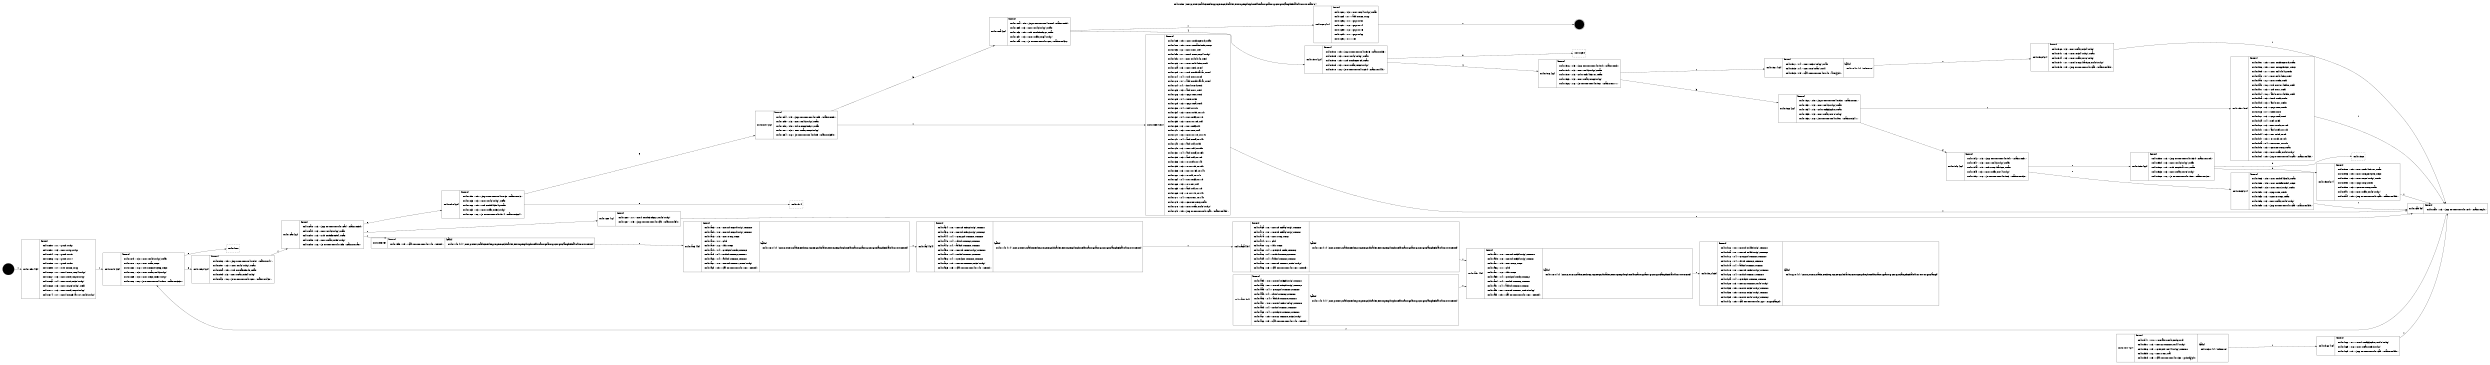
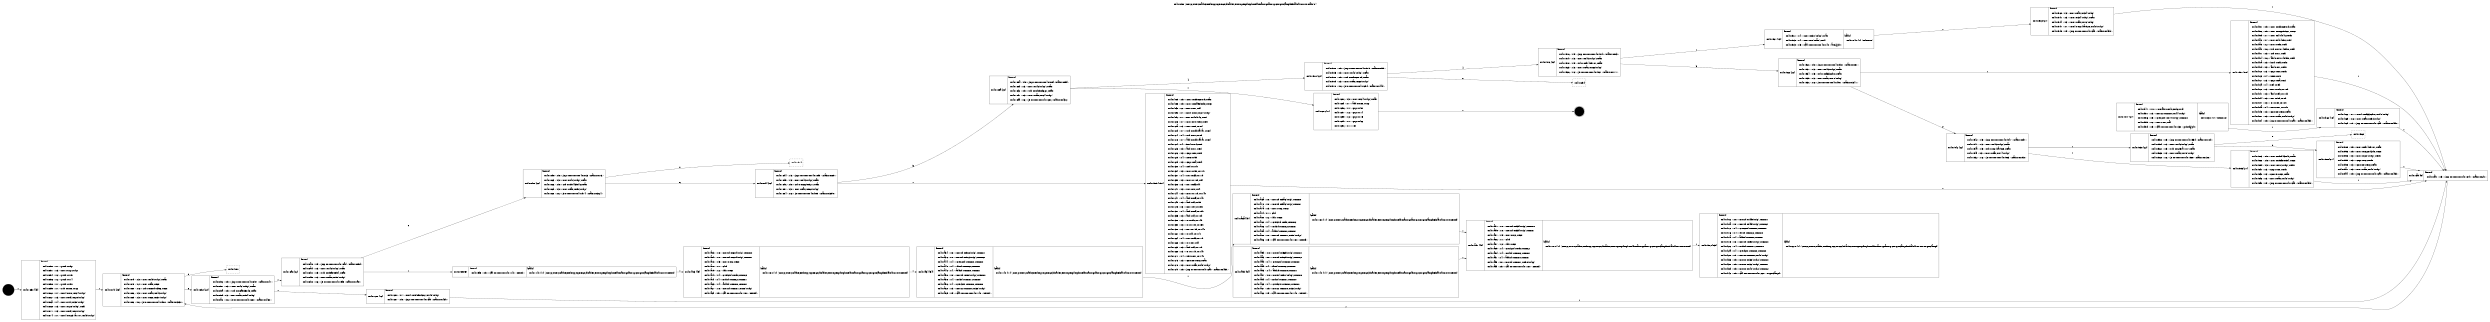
(480, 227) -> (320, 293)
